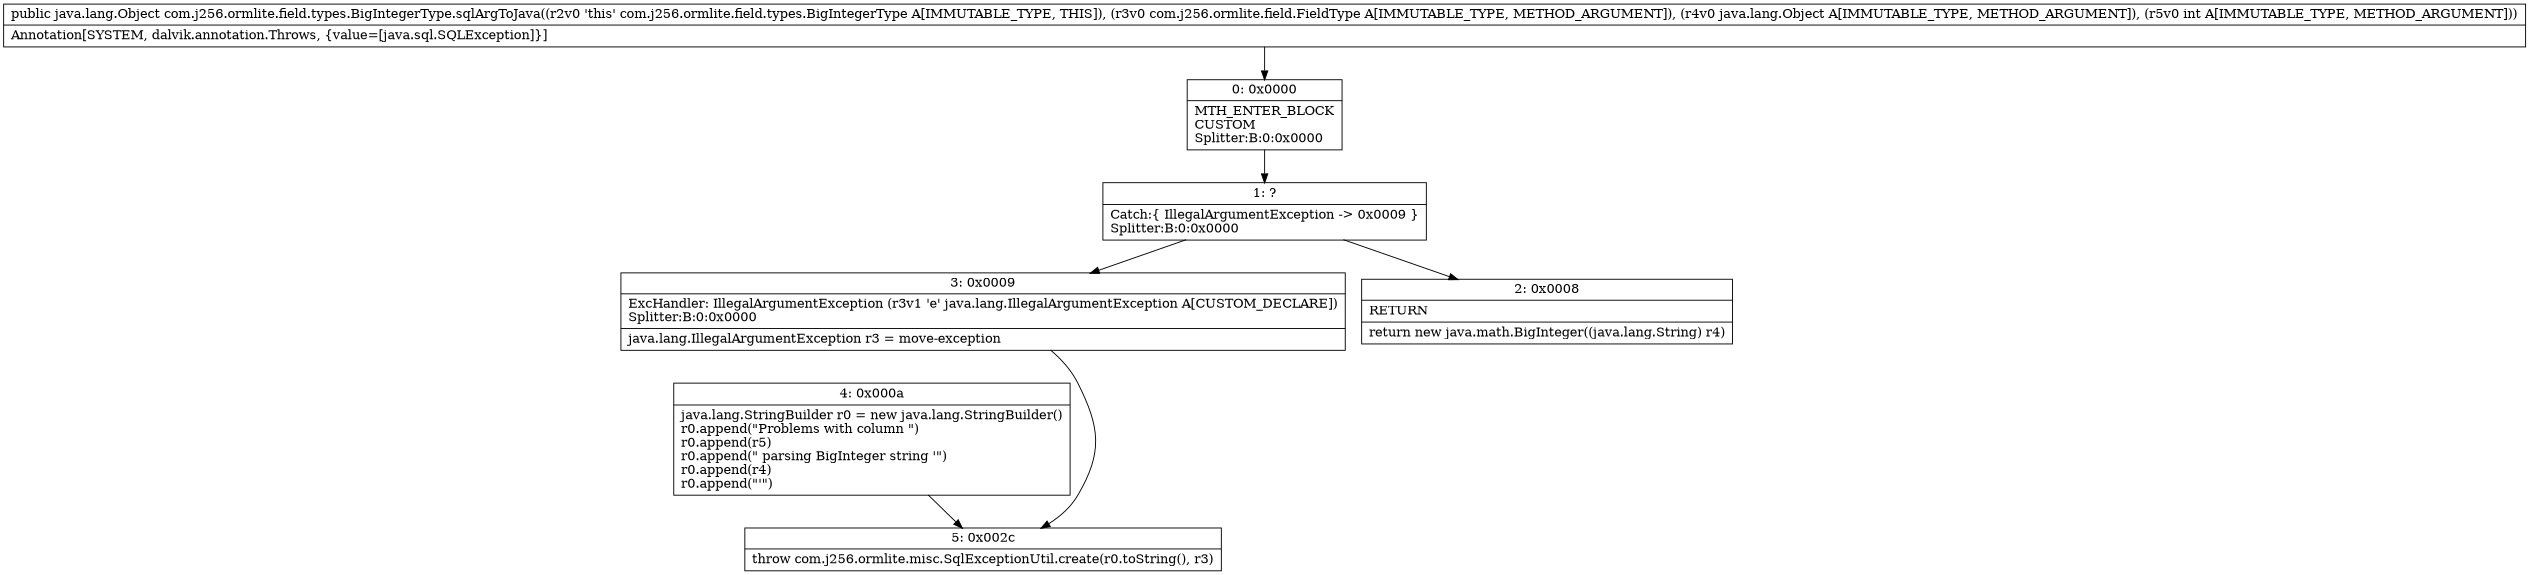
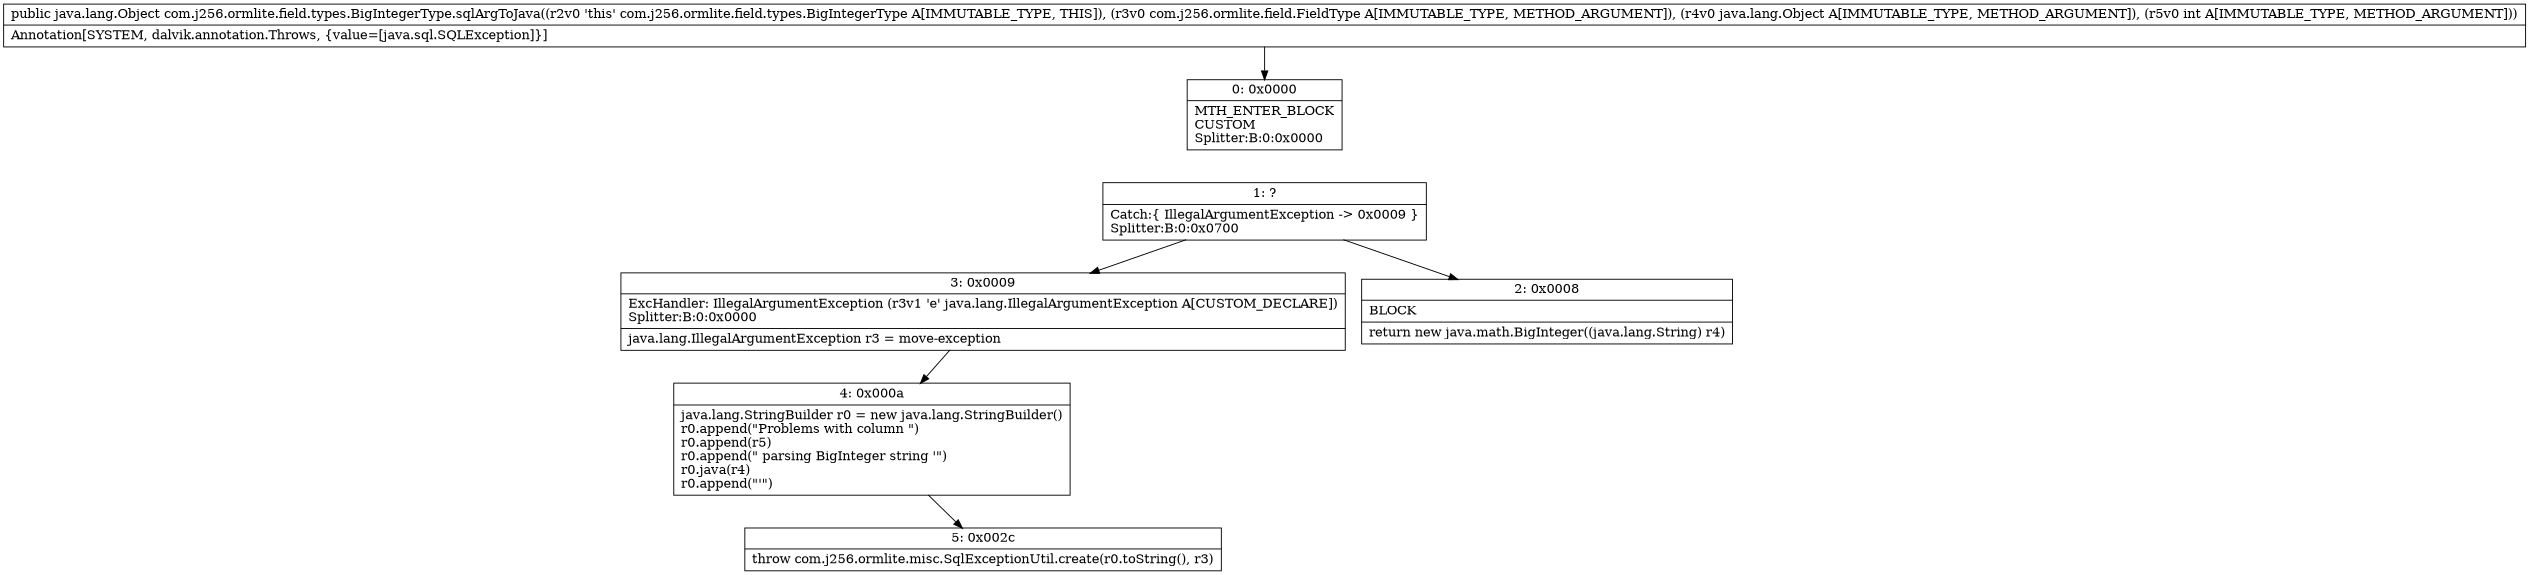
(1265, 162) -> none
(1175, 229) -> (1175, 229)
(1399, 311) -> (1393, 311)
(1095, 438) -> (938, 363)
(727, 470) -> (716, 470)
